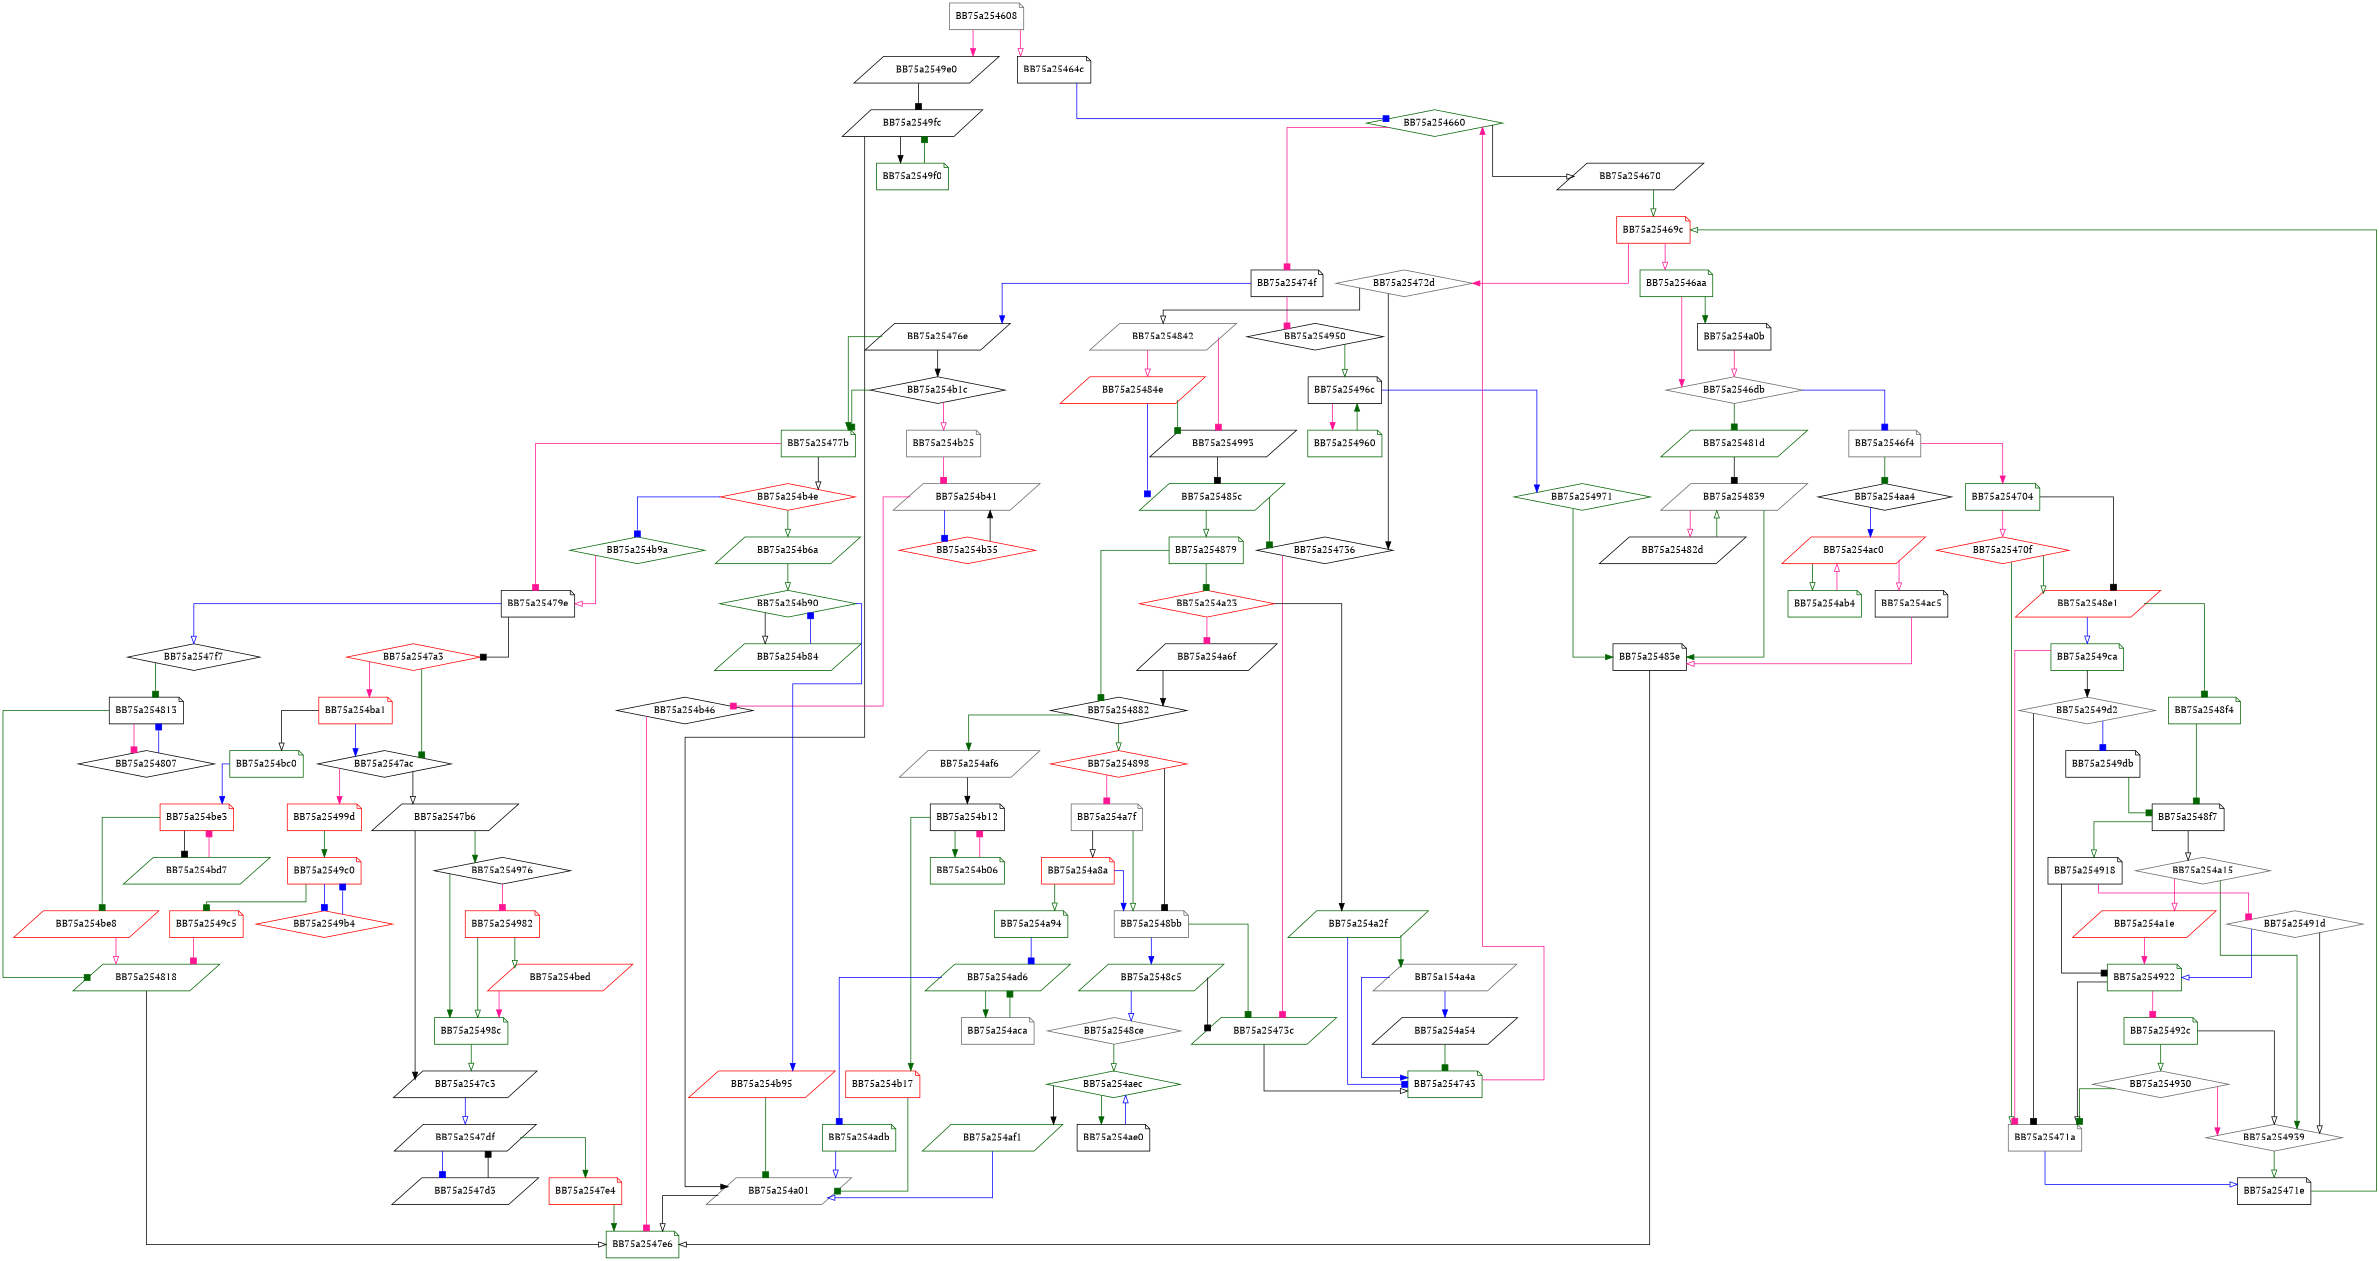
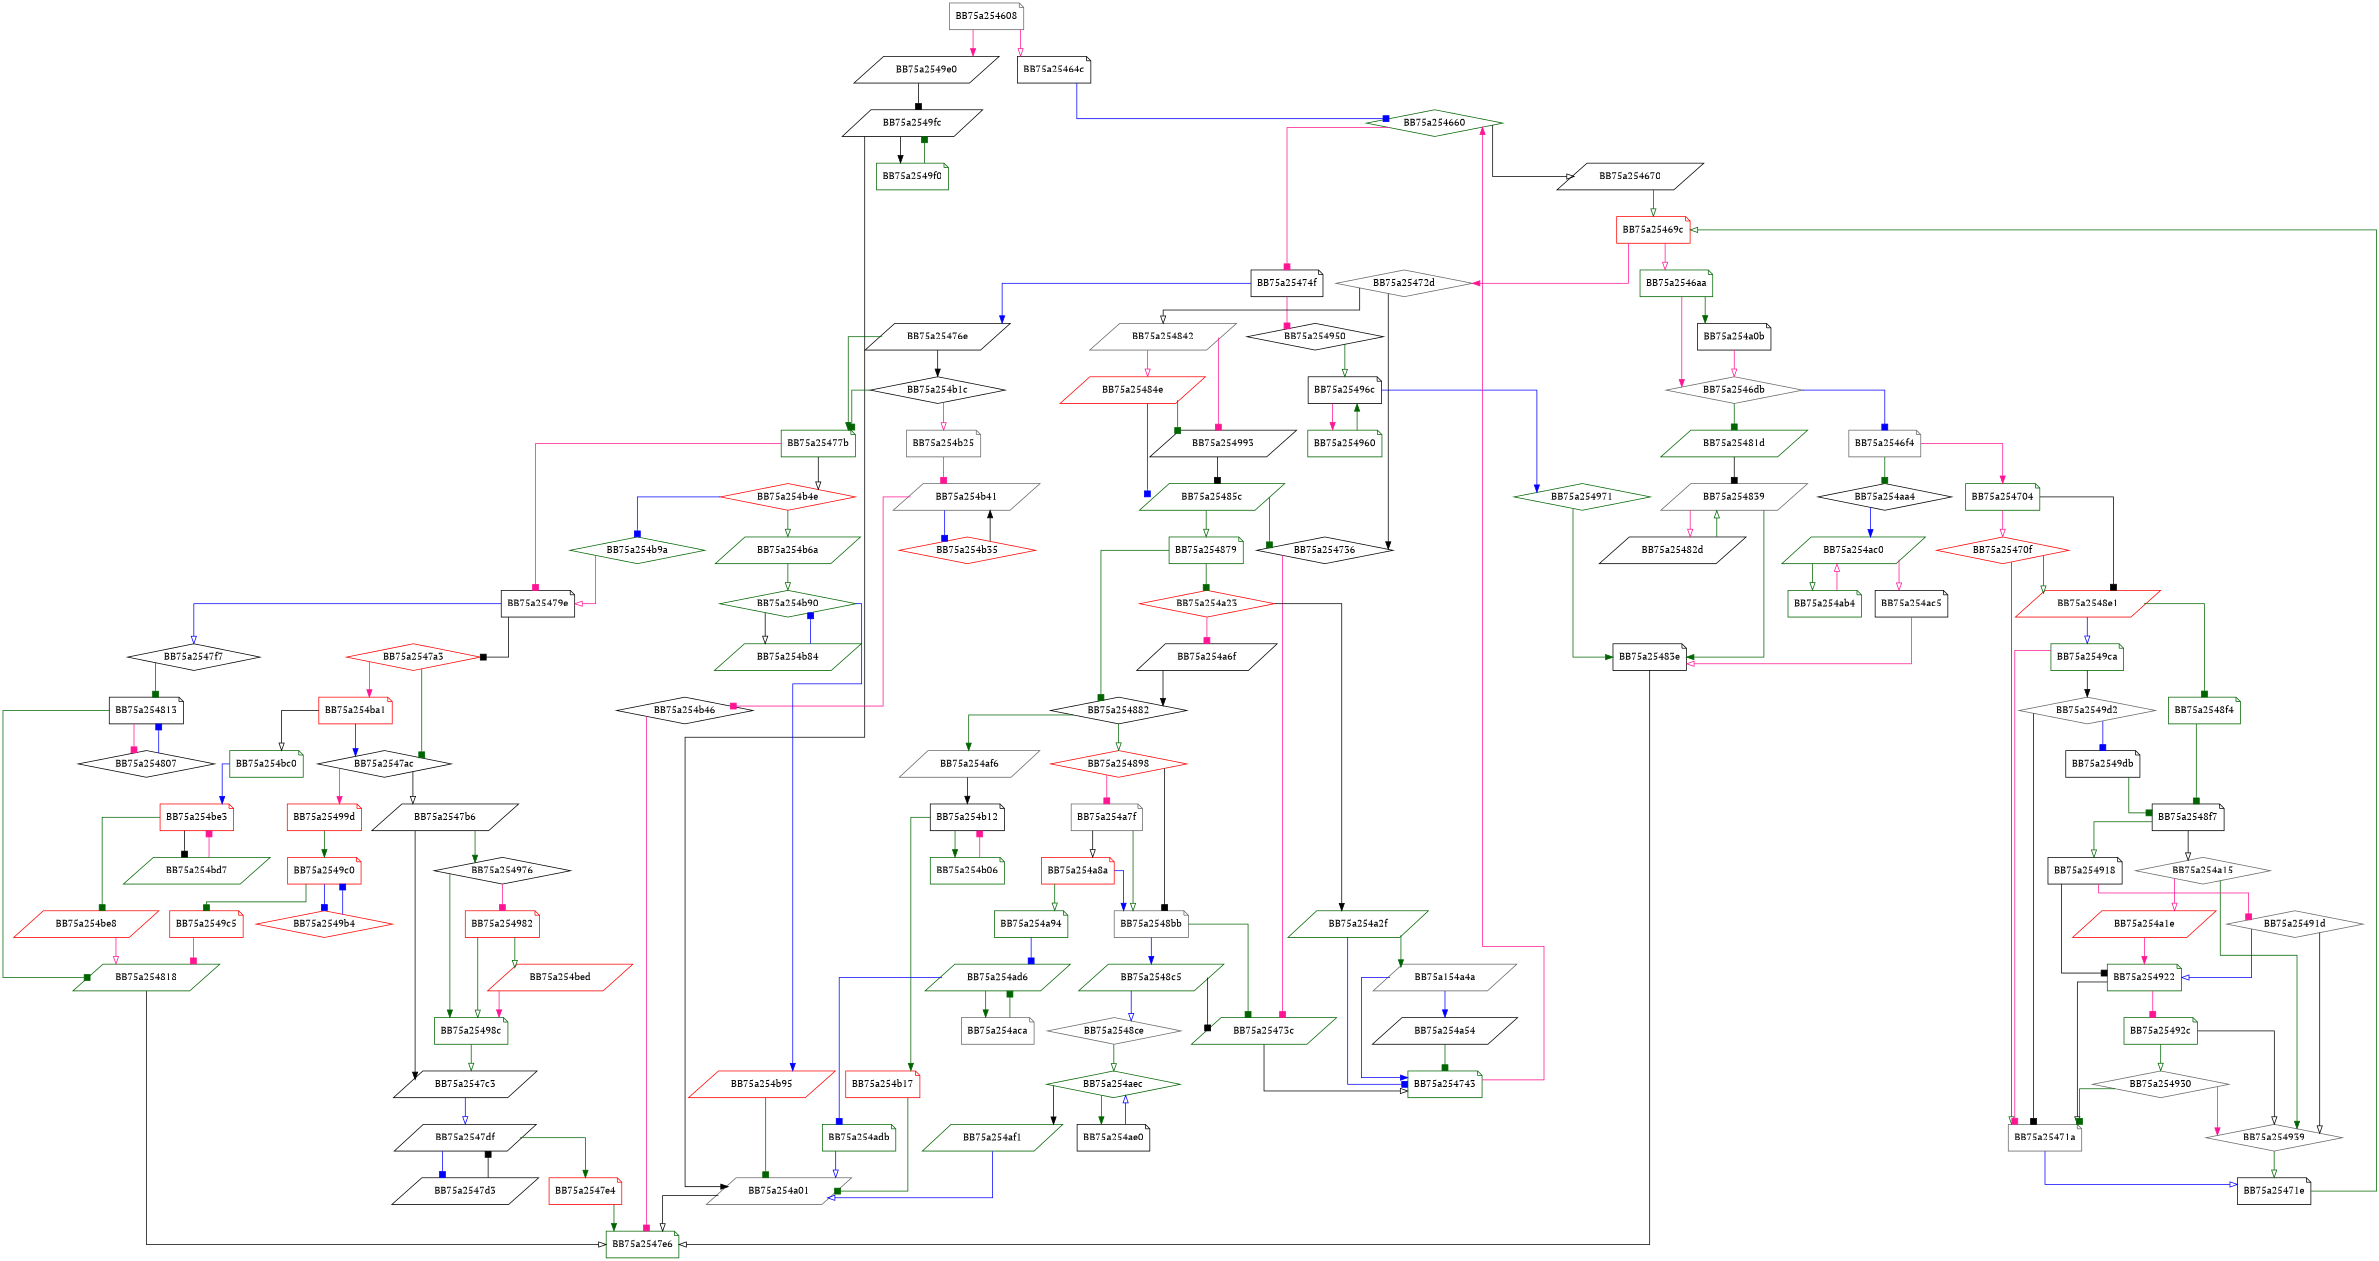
(1854, 550) -> (1854, 550)
